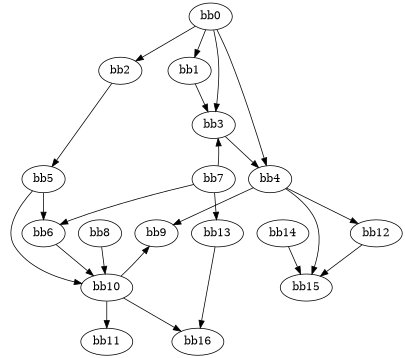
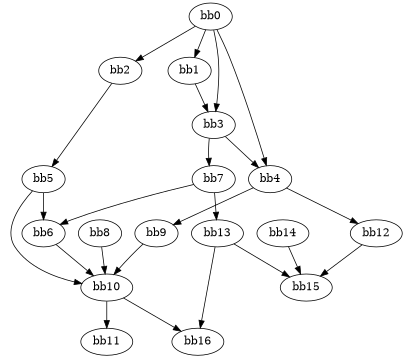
(219, 156) -> (209, 148)
(316, 222) -> (258, 258)
(133, 264) -> (131, 256)
